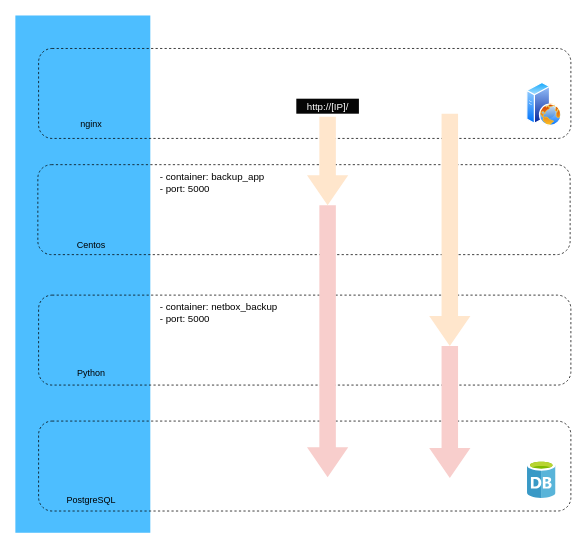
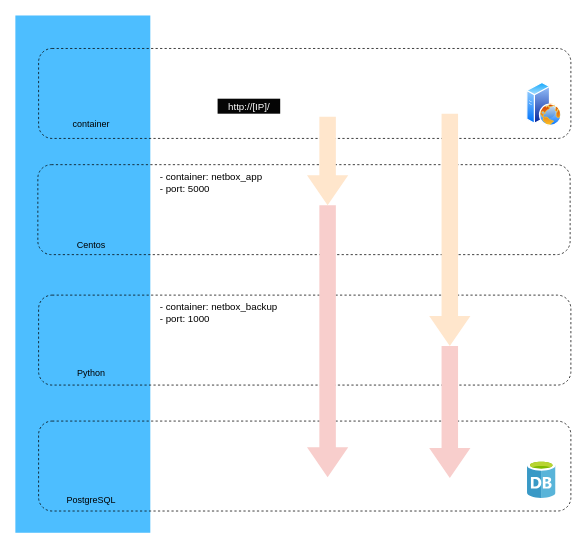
(328, 106) -> (249, 106)
(92, 124) -> (92, 124)
(218, 183) -> (218, 183)
(226, 312) -> (226, 312)
